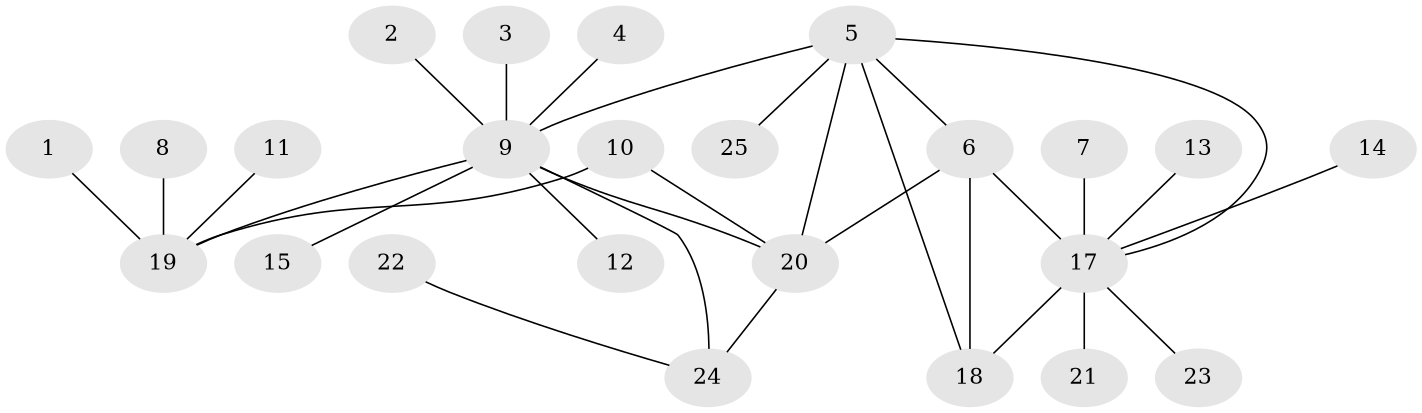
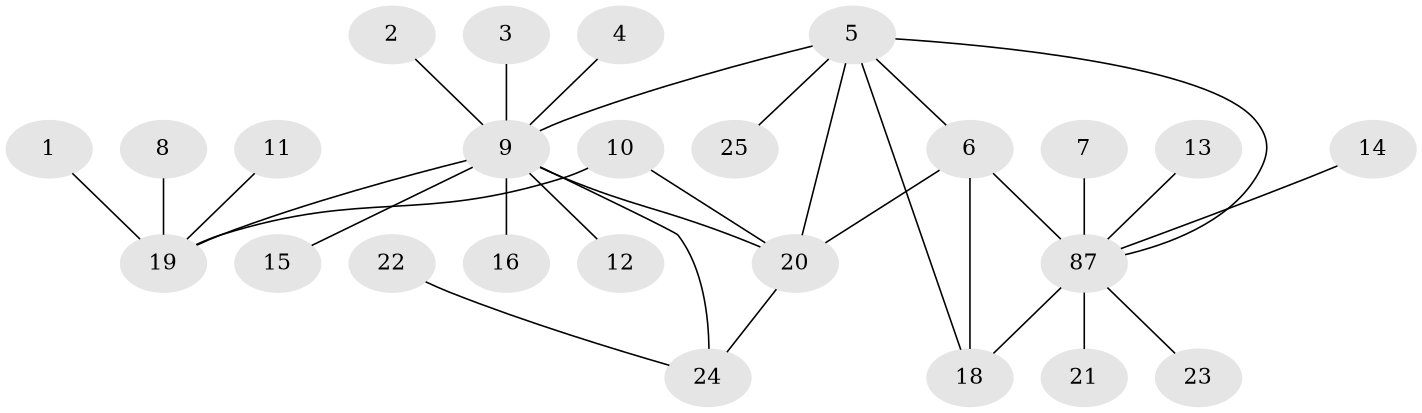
none -> (506, 264)
(1084, 264) -> (1084, 264)
